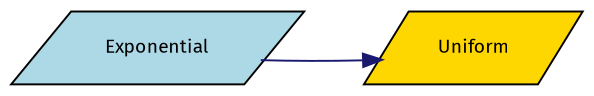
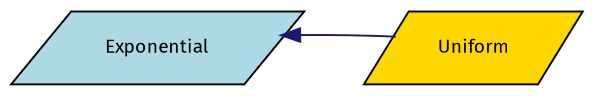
(311, 61) -> (348, 35)
